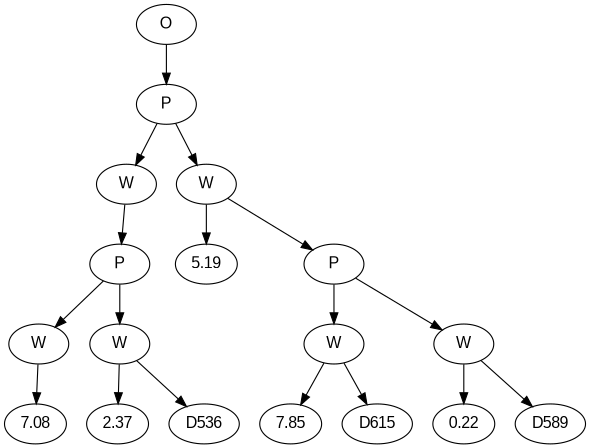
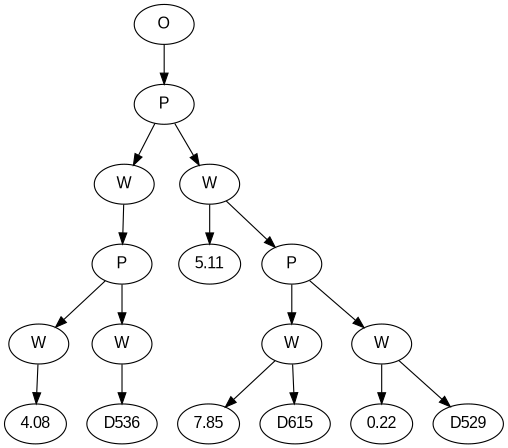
(206, 264) -> (210, 264)
(35, 424) -> (35, 424)
(118, 424) -> none
(550, 424) -> (468, 424)
